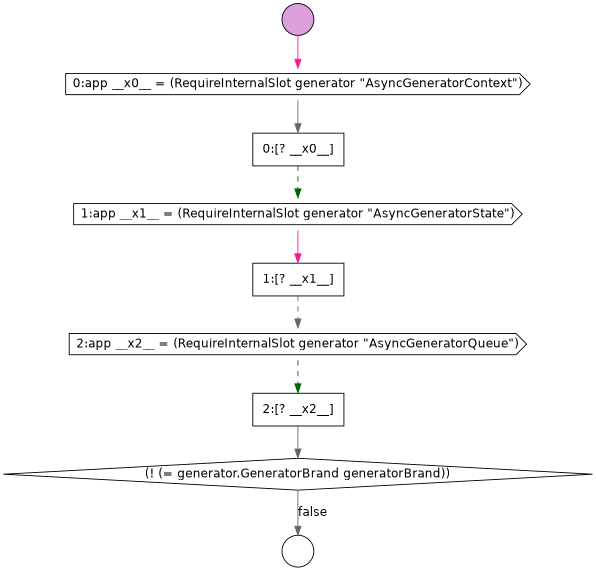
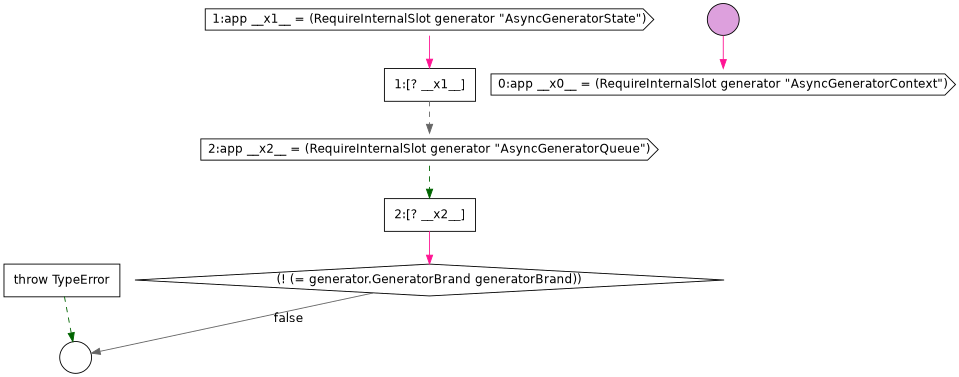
(298, 149) -> none
none -> (61, 280)
(298, 437) -> (430, 243)
